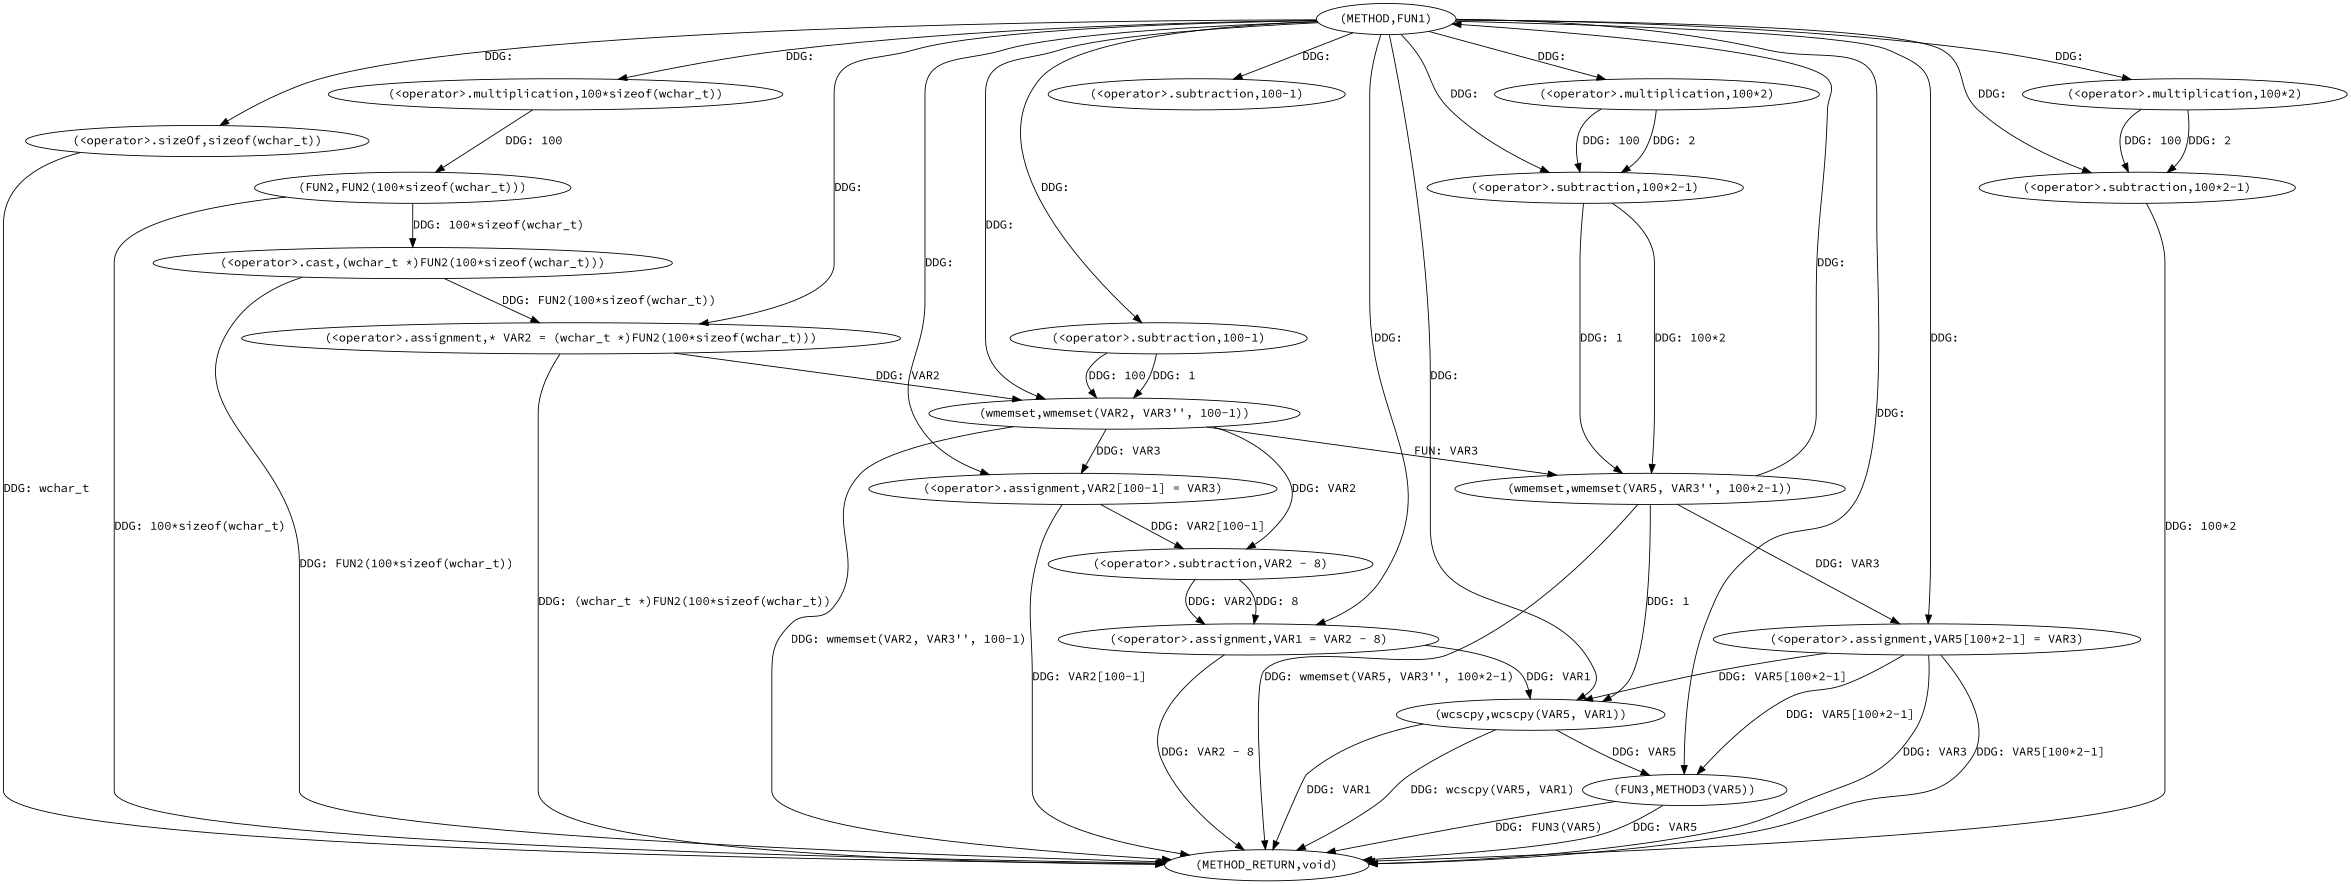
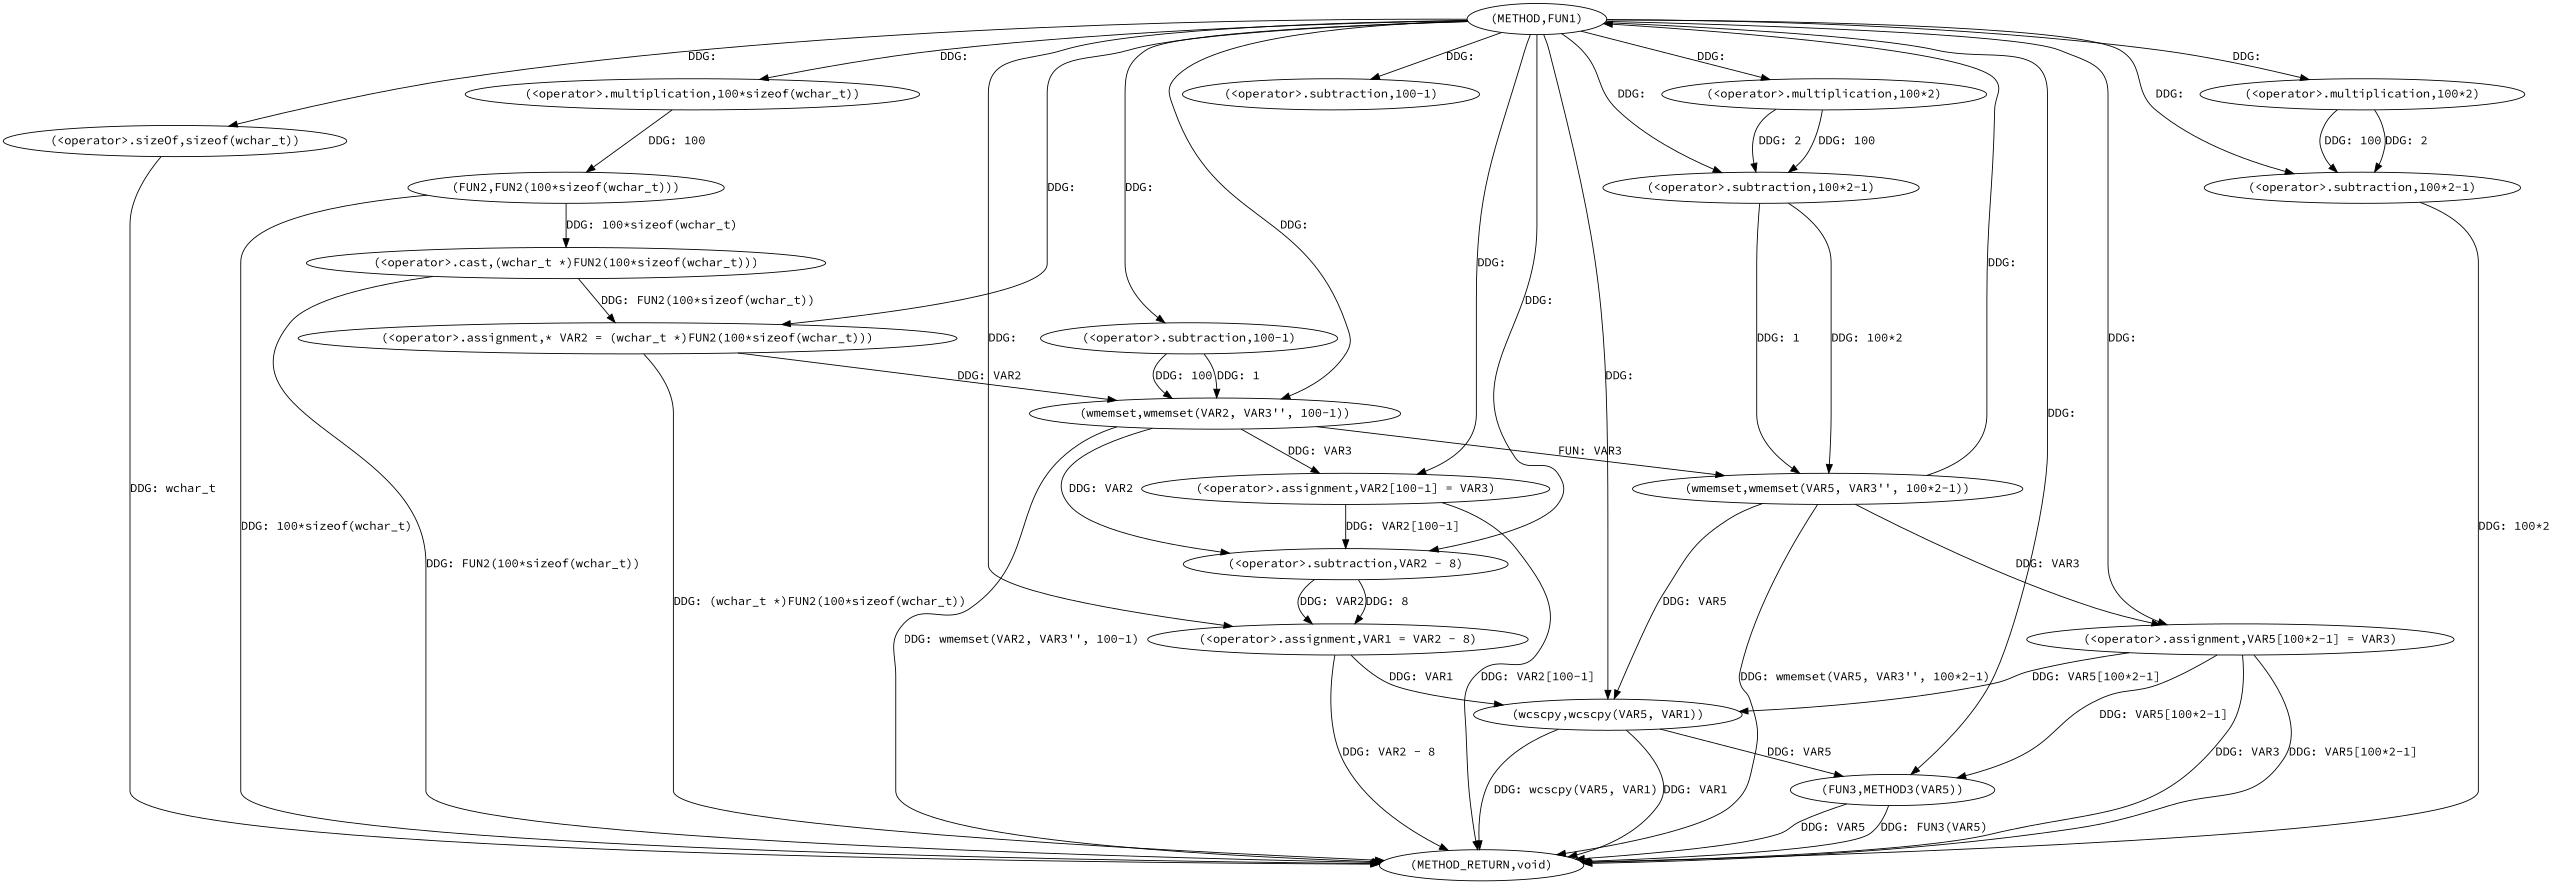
none -> (1503, 352)
(1668, 602) -> (1695, 602)
